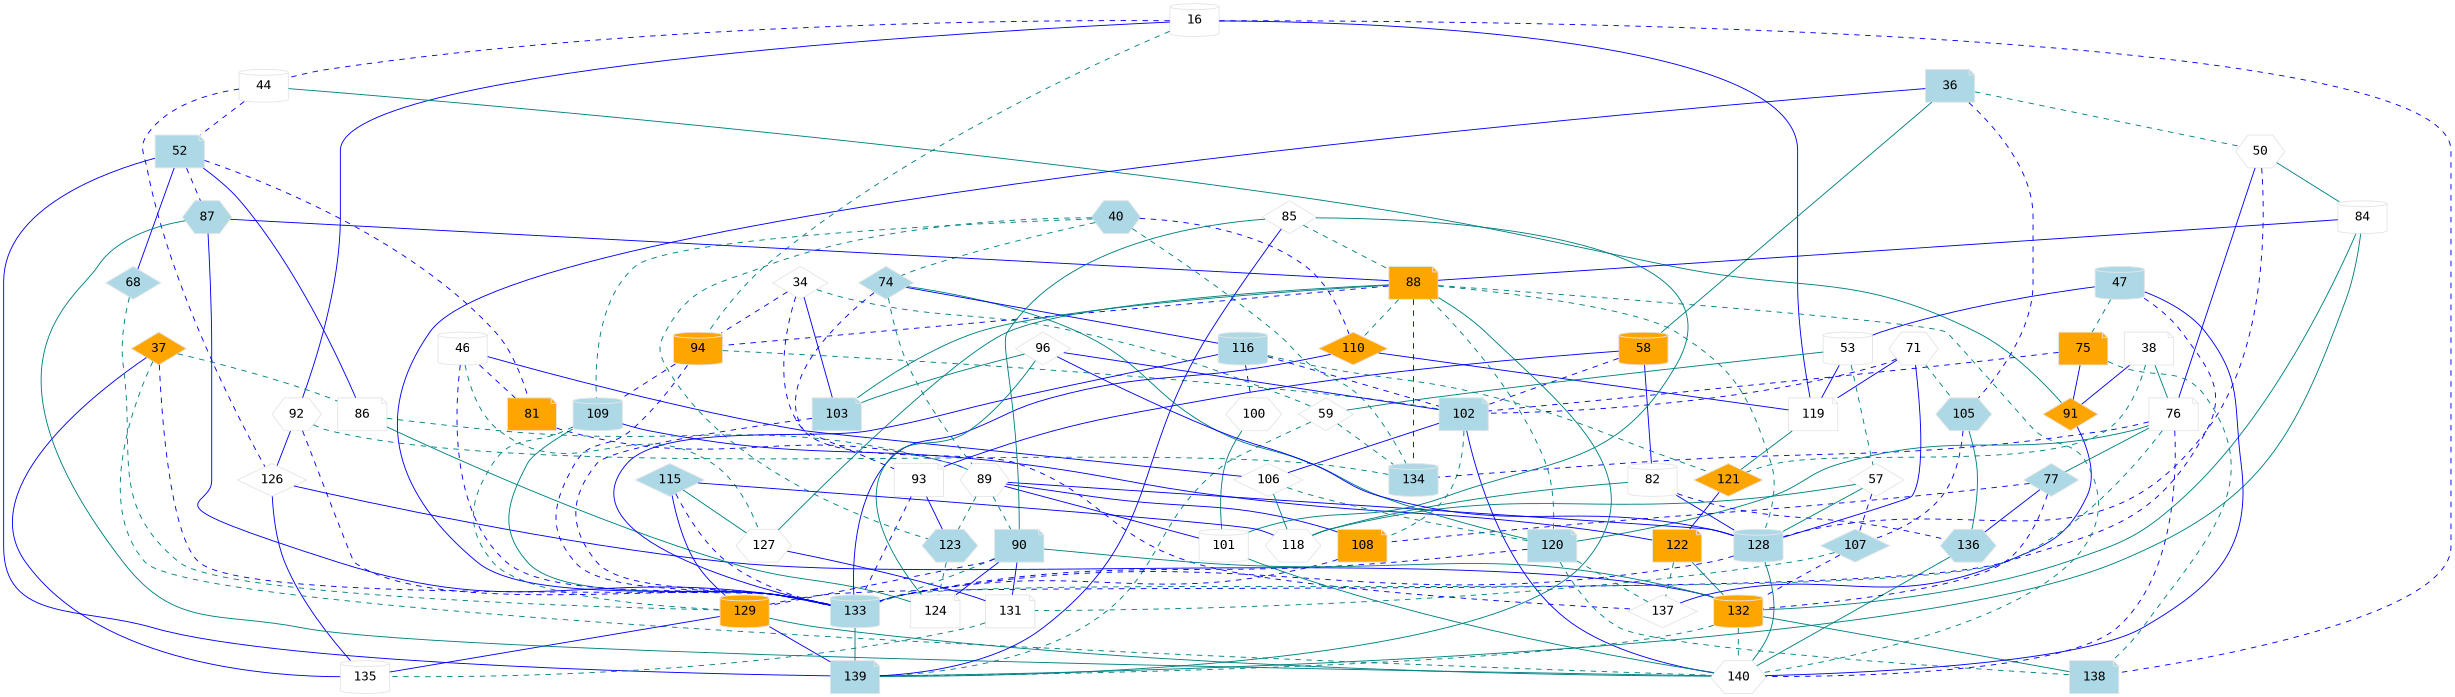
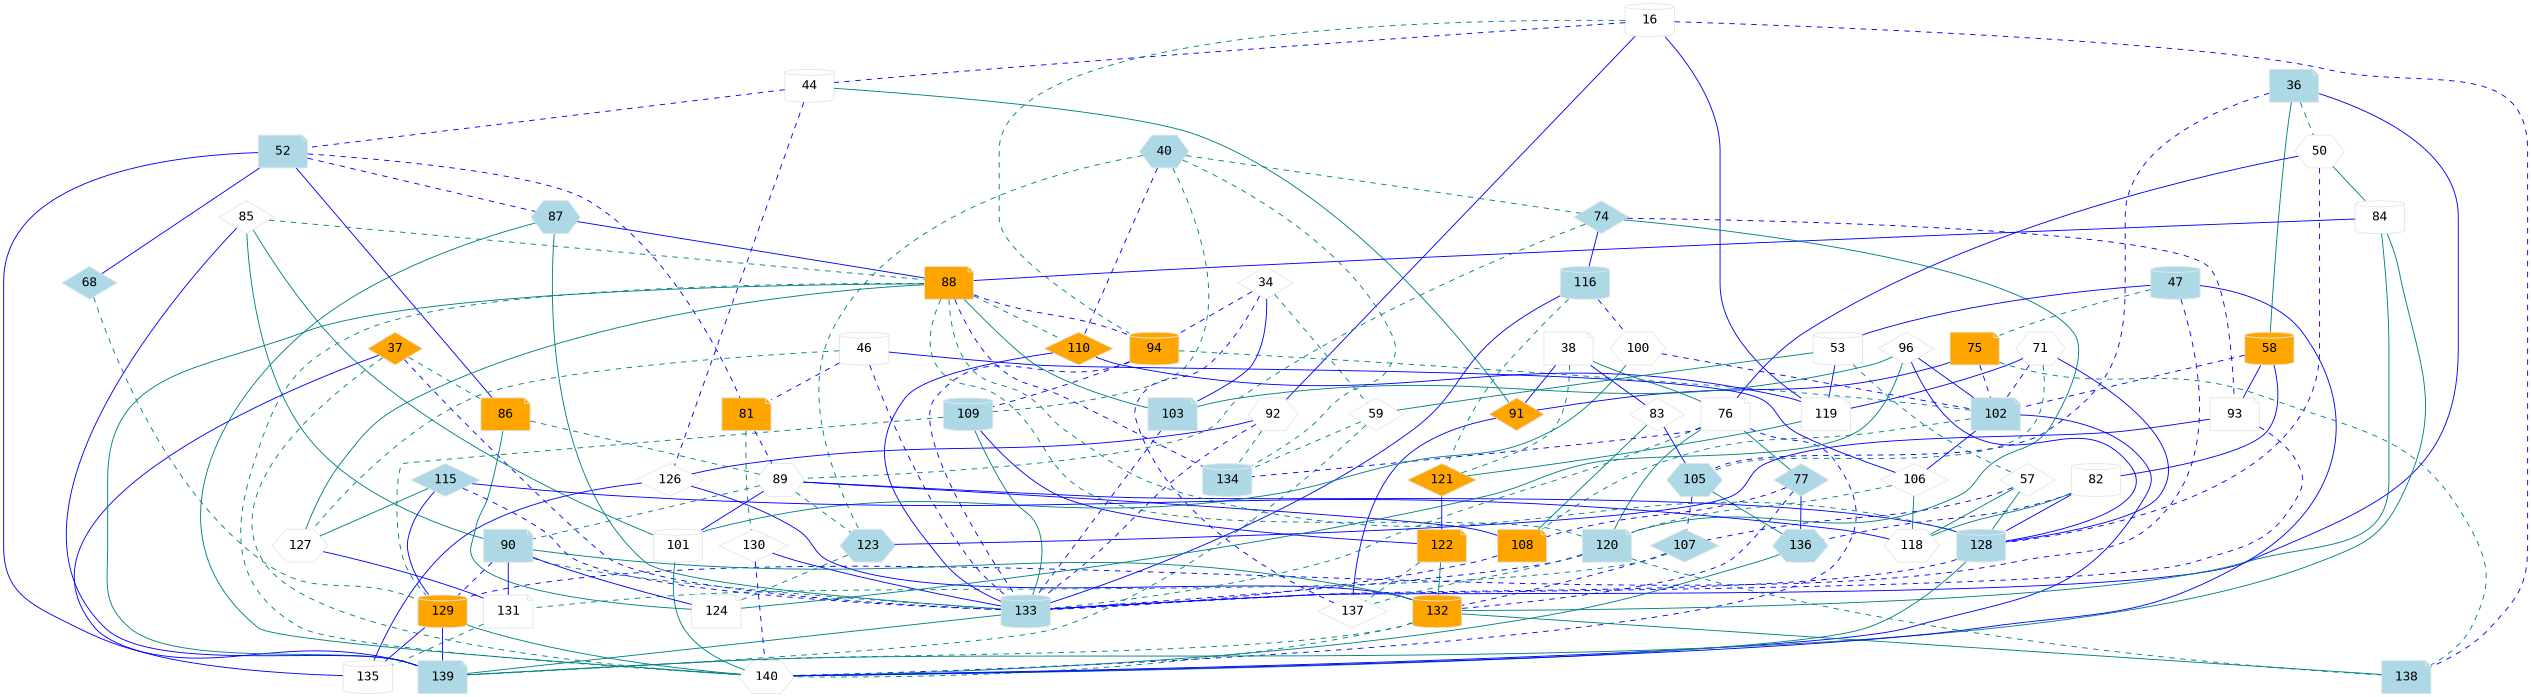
(1358, 383) -> (1816, 381)
(362, 414) -> (506, 414)
none -> (1657, 414)
none -> (754, 546)
(349, 565) -> (636, 552)
